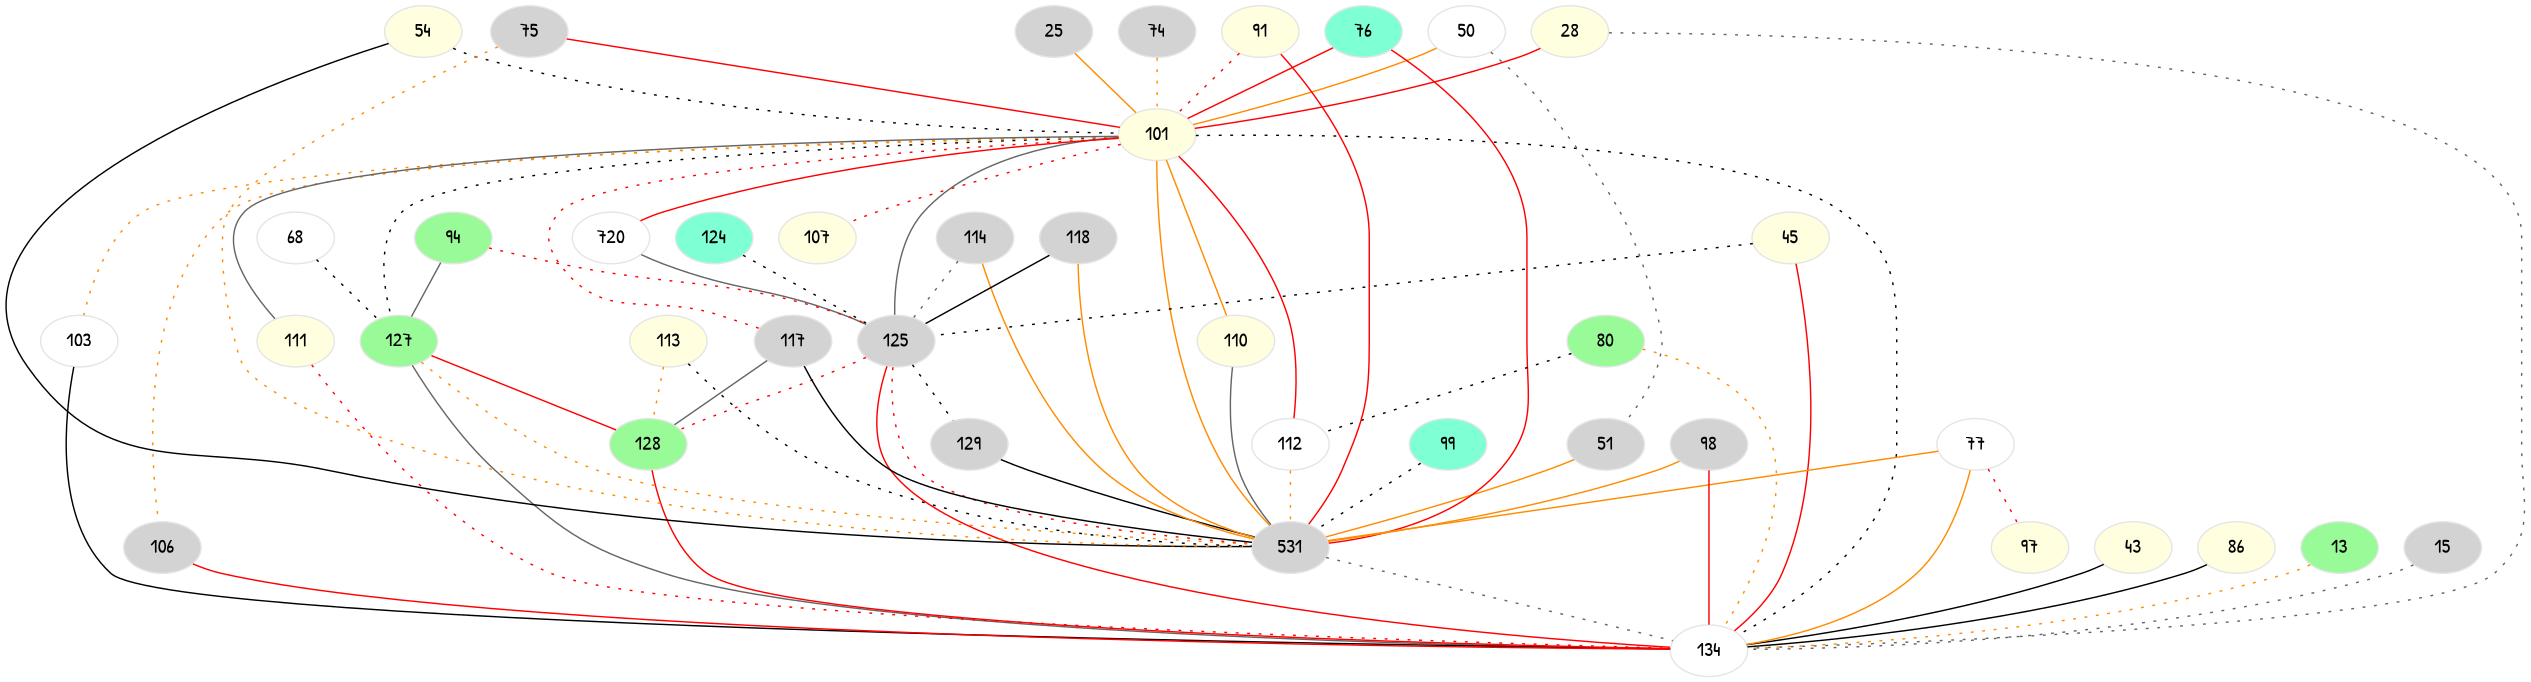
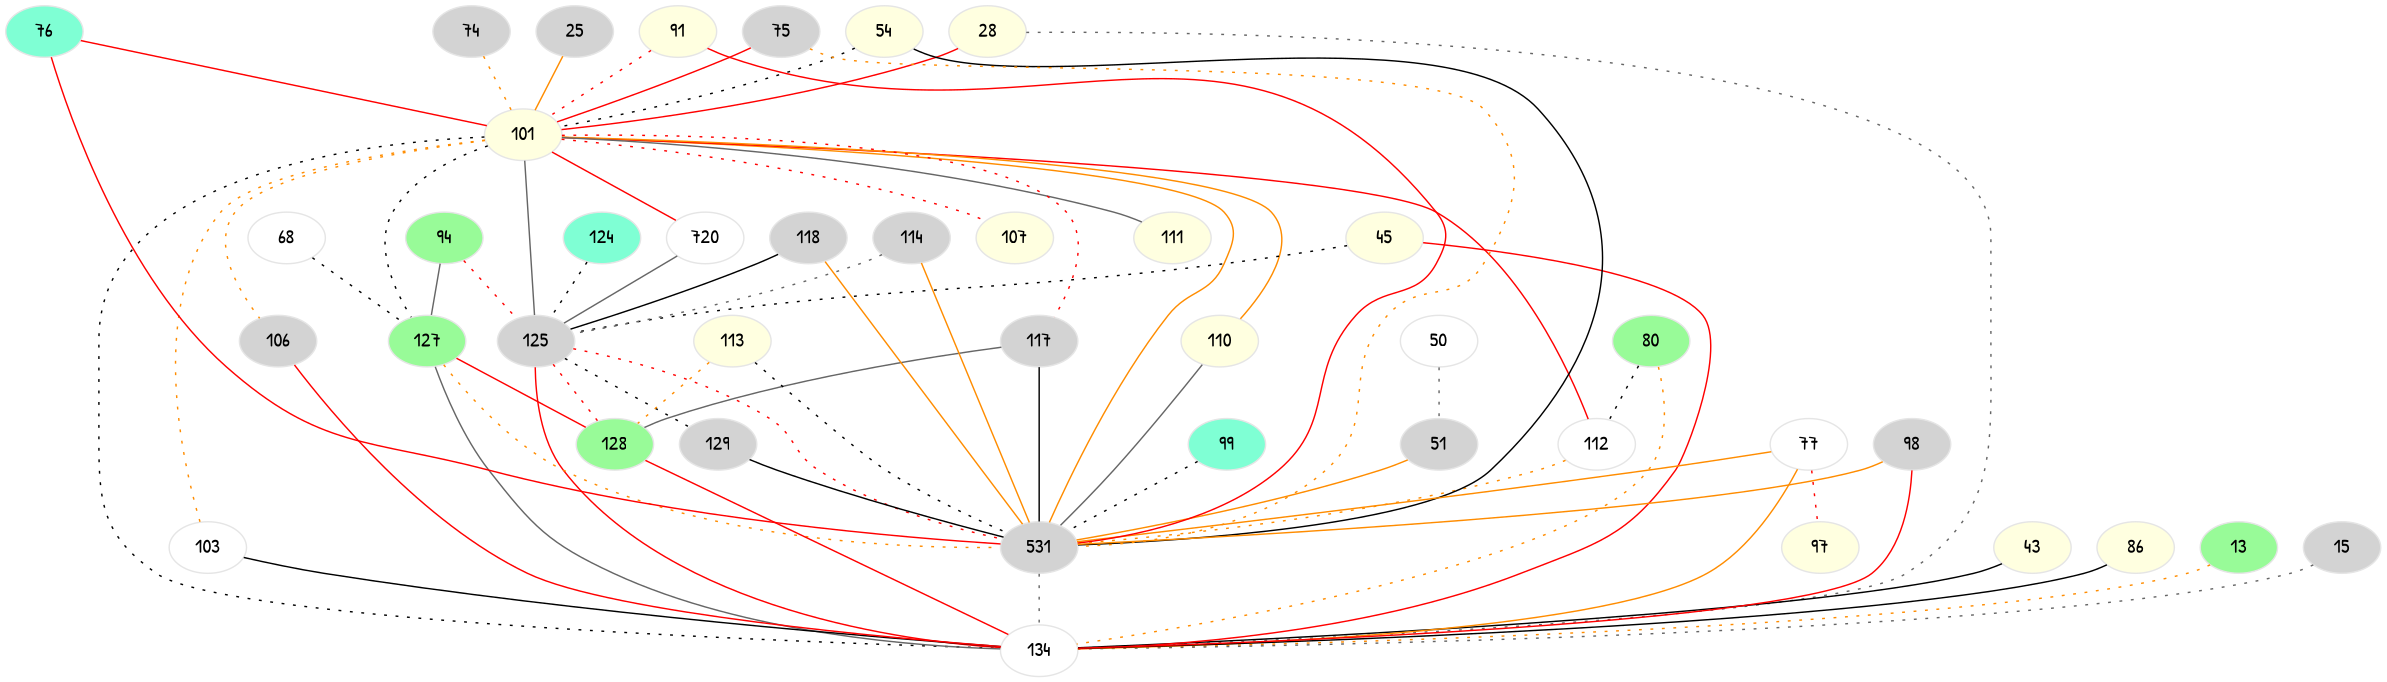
(1322, 89) -> none
(769, 605) -> none
